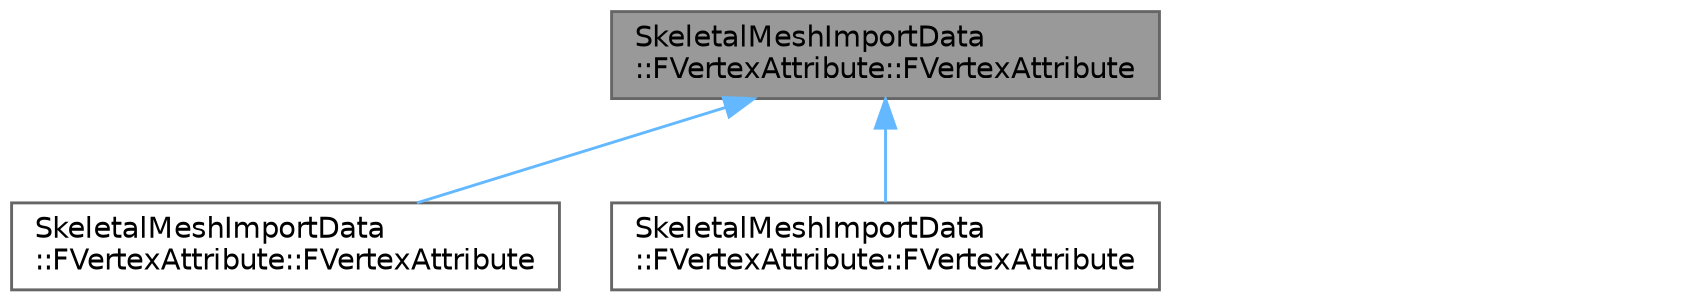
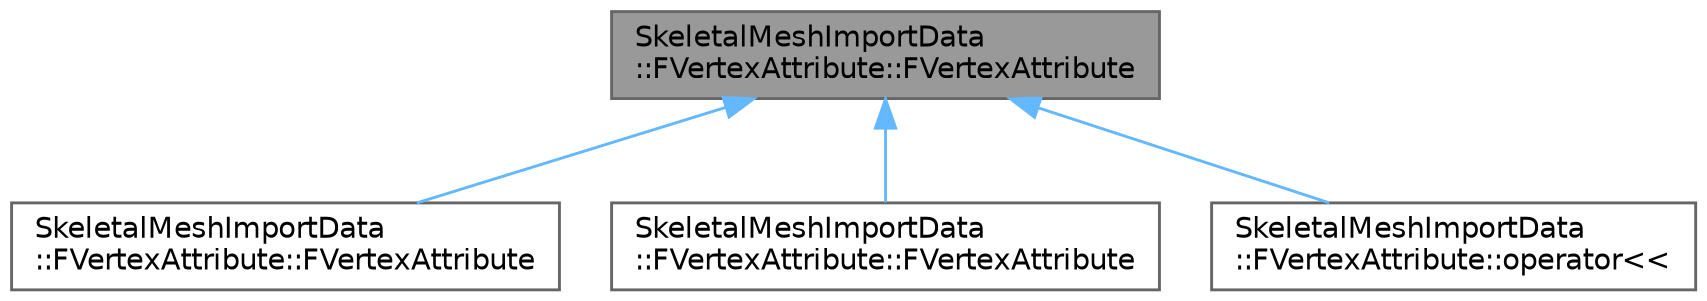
none -> (1454, 246)
